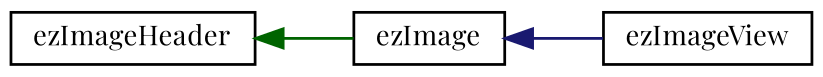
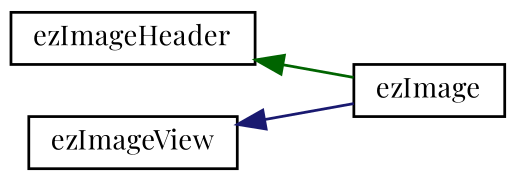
(568, 38) -> (309, 112)
